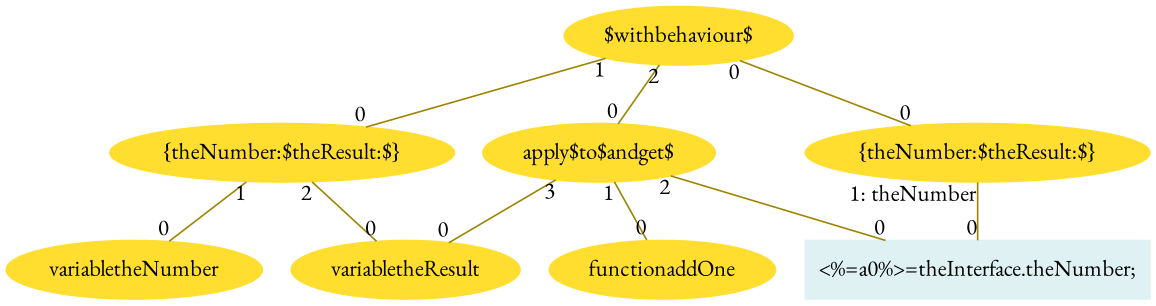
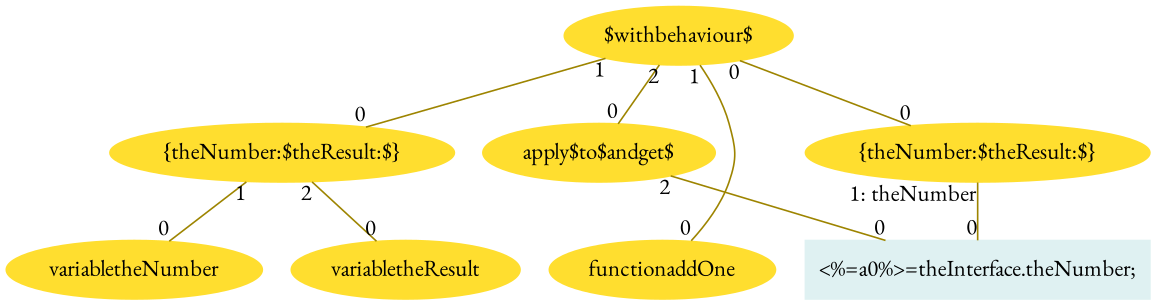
(502, 211) -> none
(631, 211) -> (735, 155)
